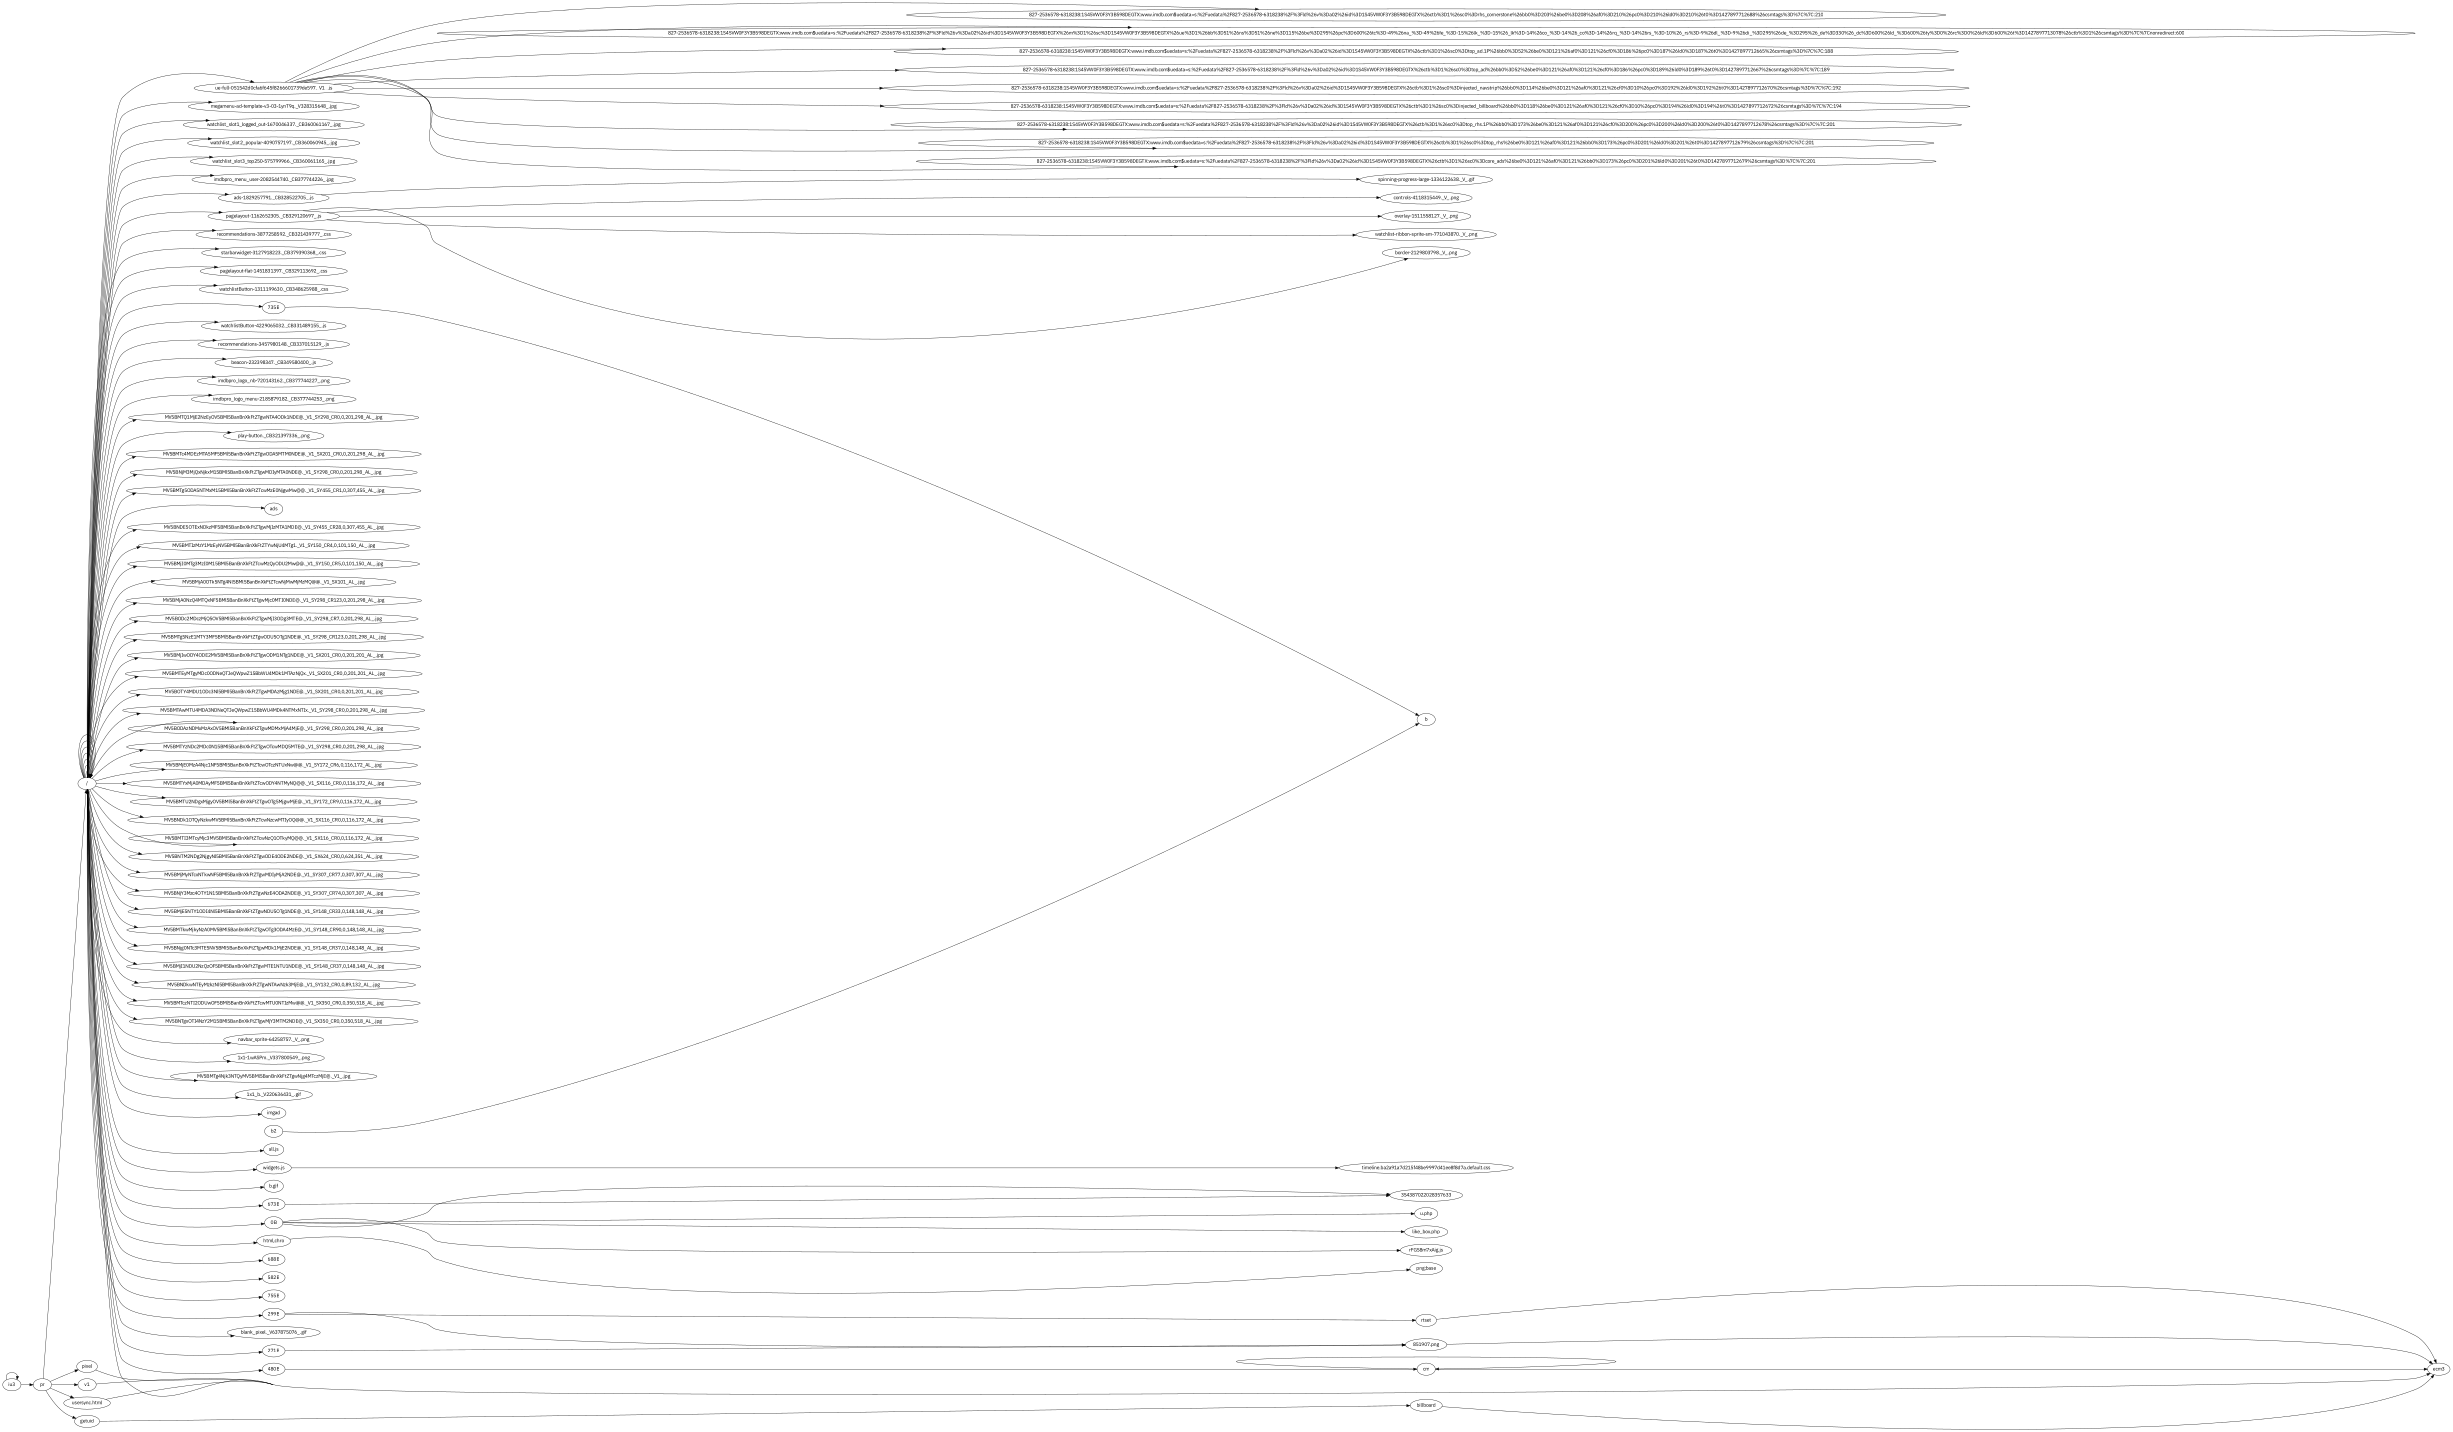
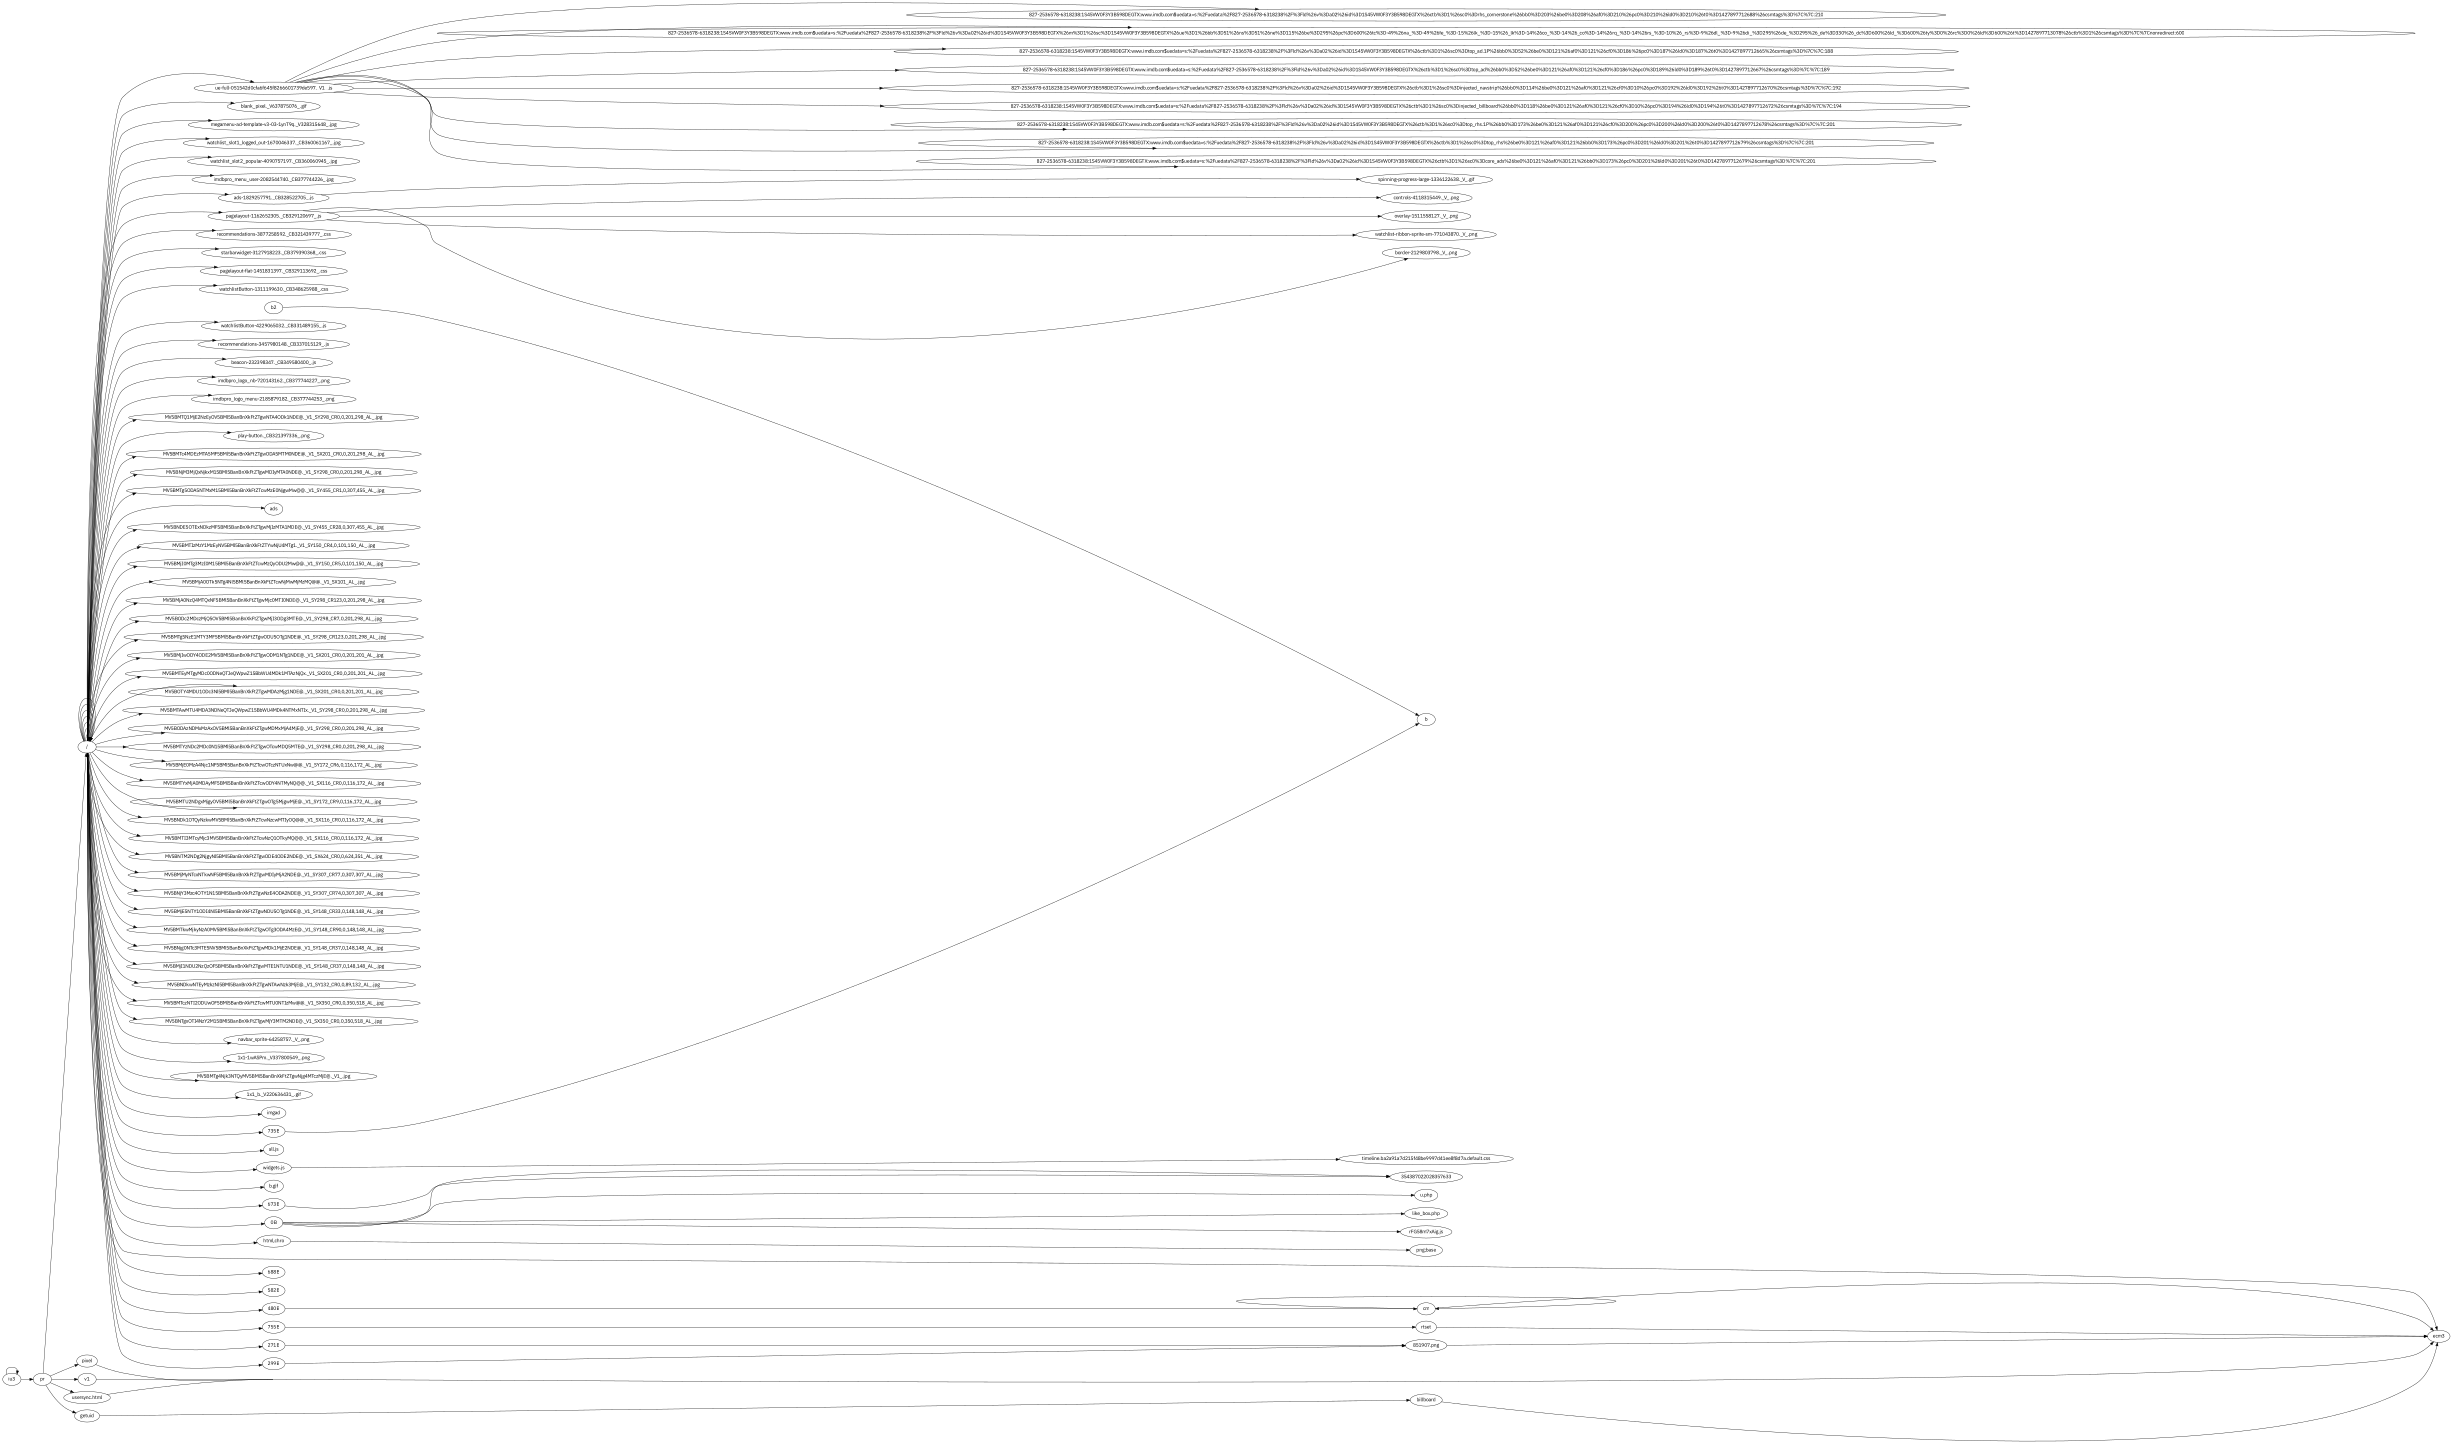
(274, 161) -> none
(849, 1317) -> (849, 1327)
